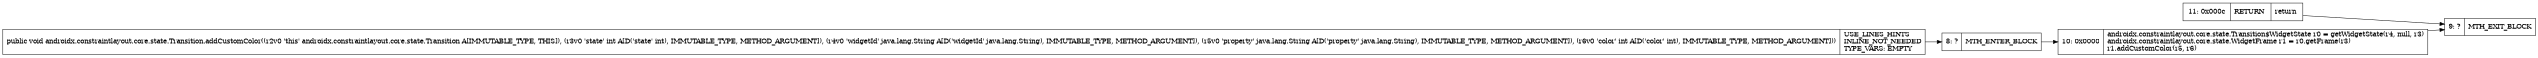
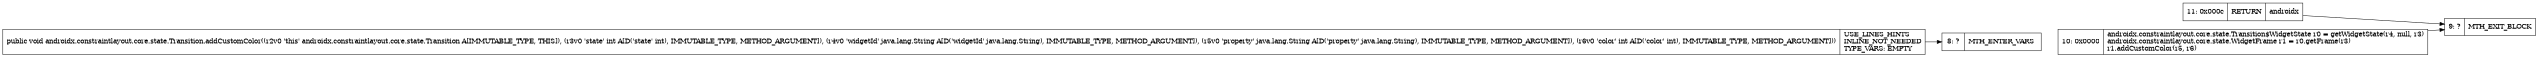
(2286, 12) -> (2284, 12)
(2001, 42) -> (2001, 42)
(2047, 42) -> none
